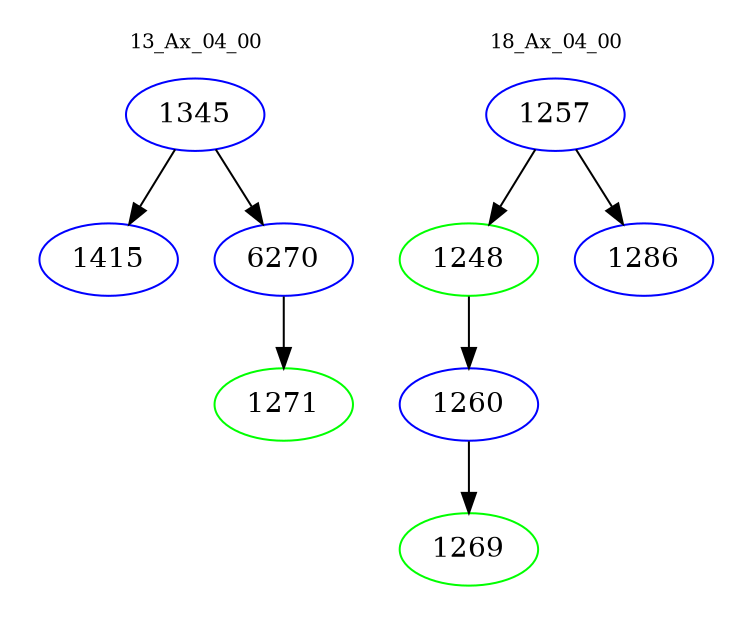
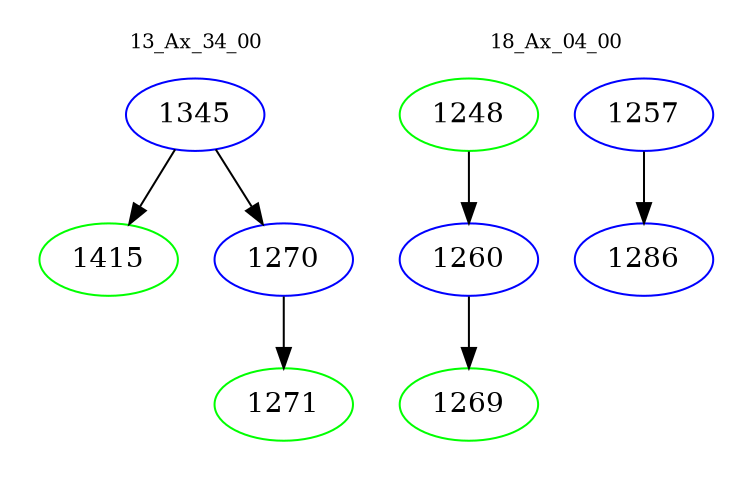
(196, 43) -> (196, 43)
(518, 178) -> none
(109, 260) -> (109, 260)
(284, 260) -> (284, 260)
